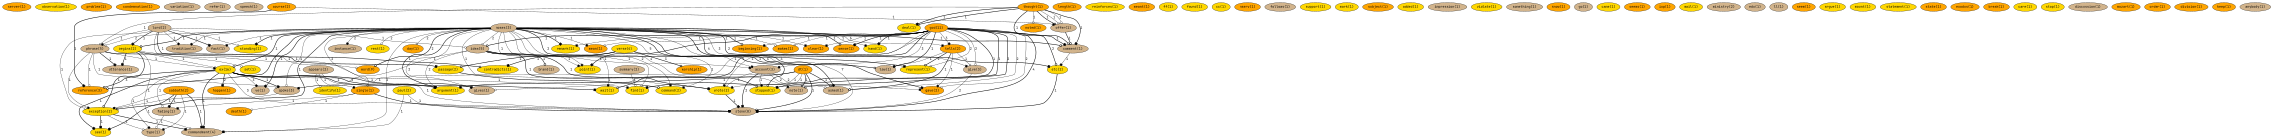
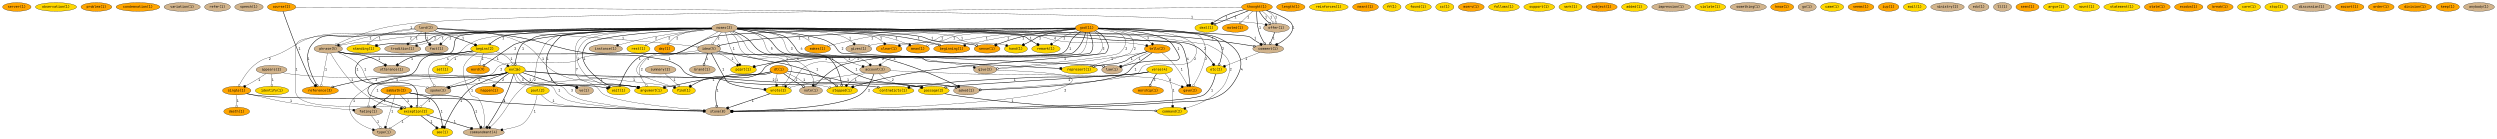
(1280, 7) -> (1504, 7)
(351, 82) -> (733, 79)
